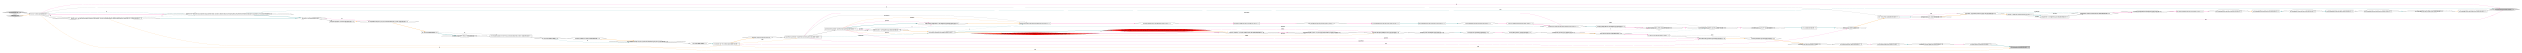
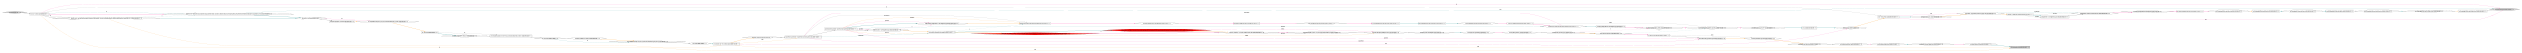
(15, 16) -> none
